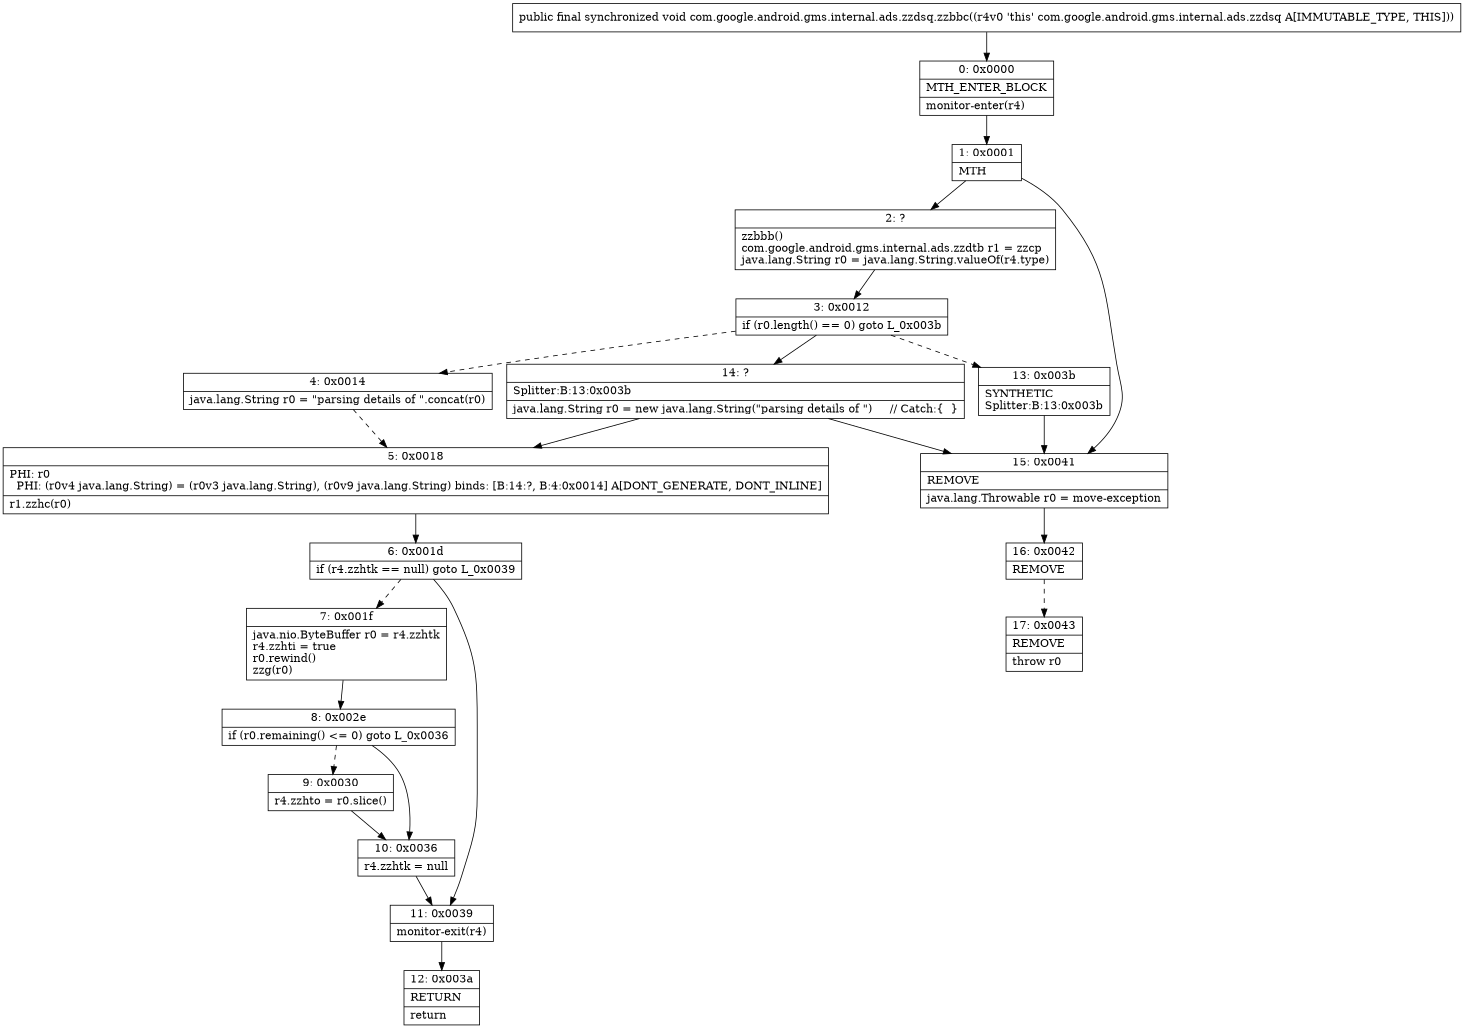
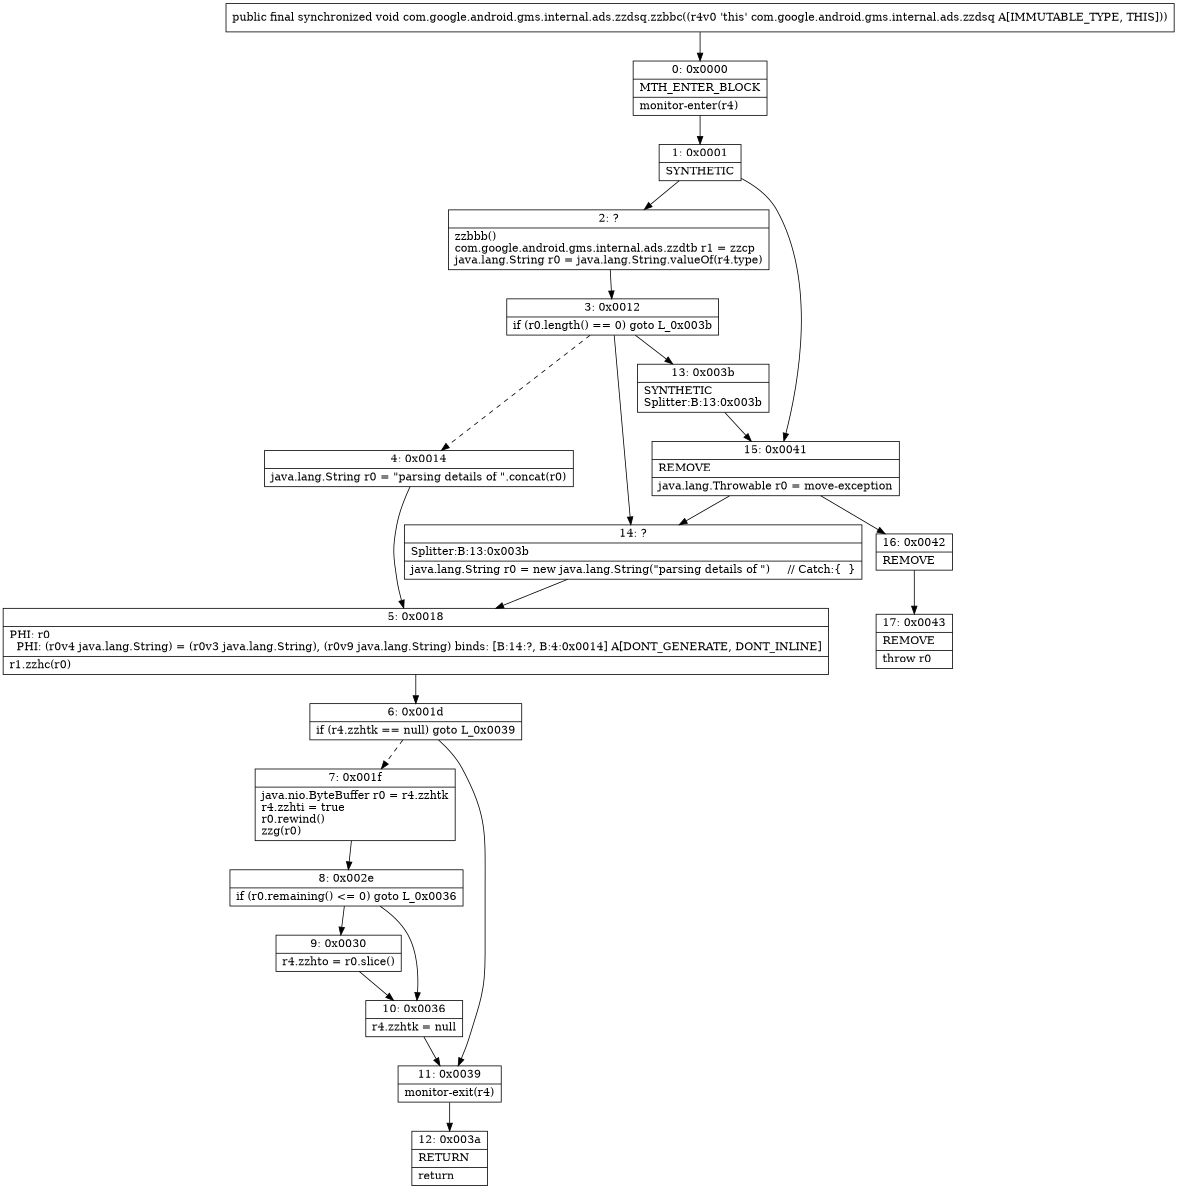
(973, 171) -> (700, 171)
(932, 350) -> (651, 347)
(367, 425) -> (394, 543)
(886, 435) -> (708, 508)
(1044, 594) -> (914, 588)
(335, 756) -> (343, 917)
